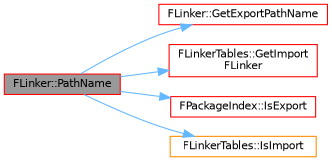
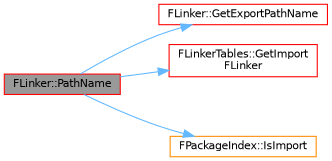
(243, 107) -> none
(243, 147) -> (243, 147)
